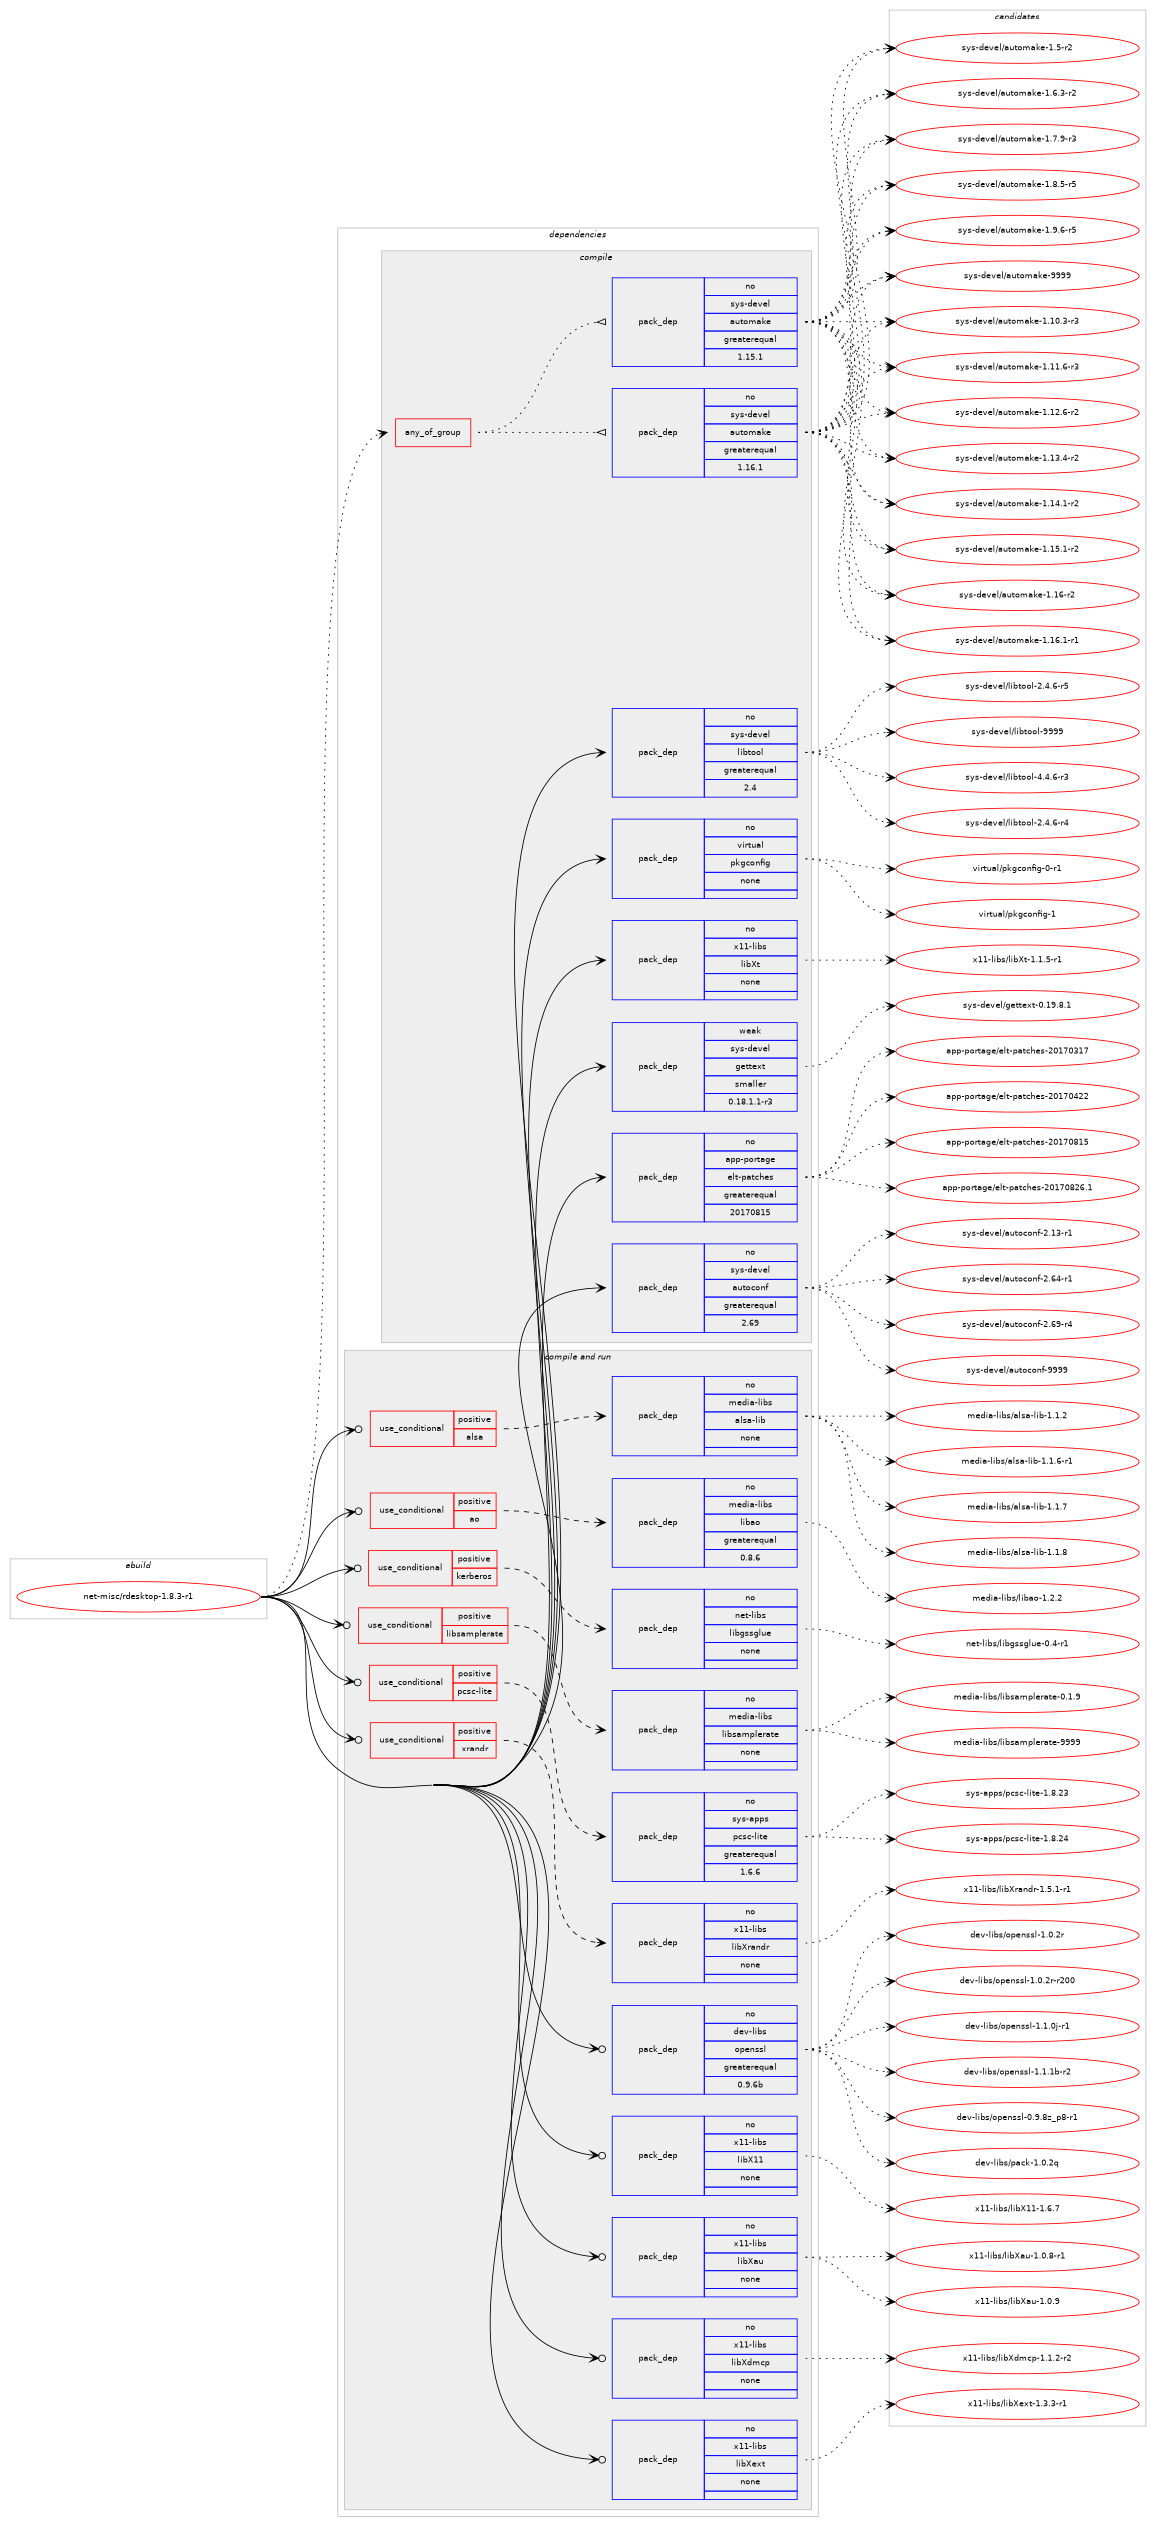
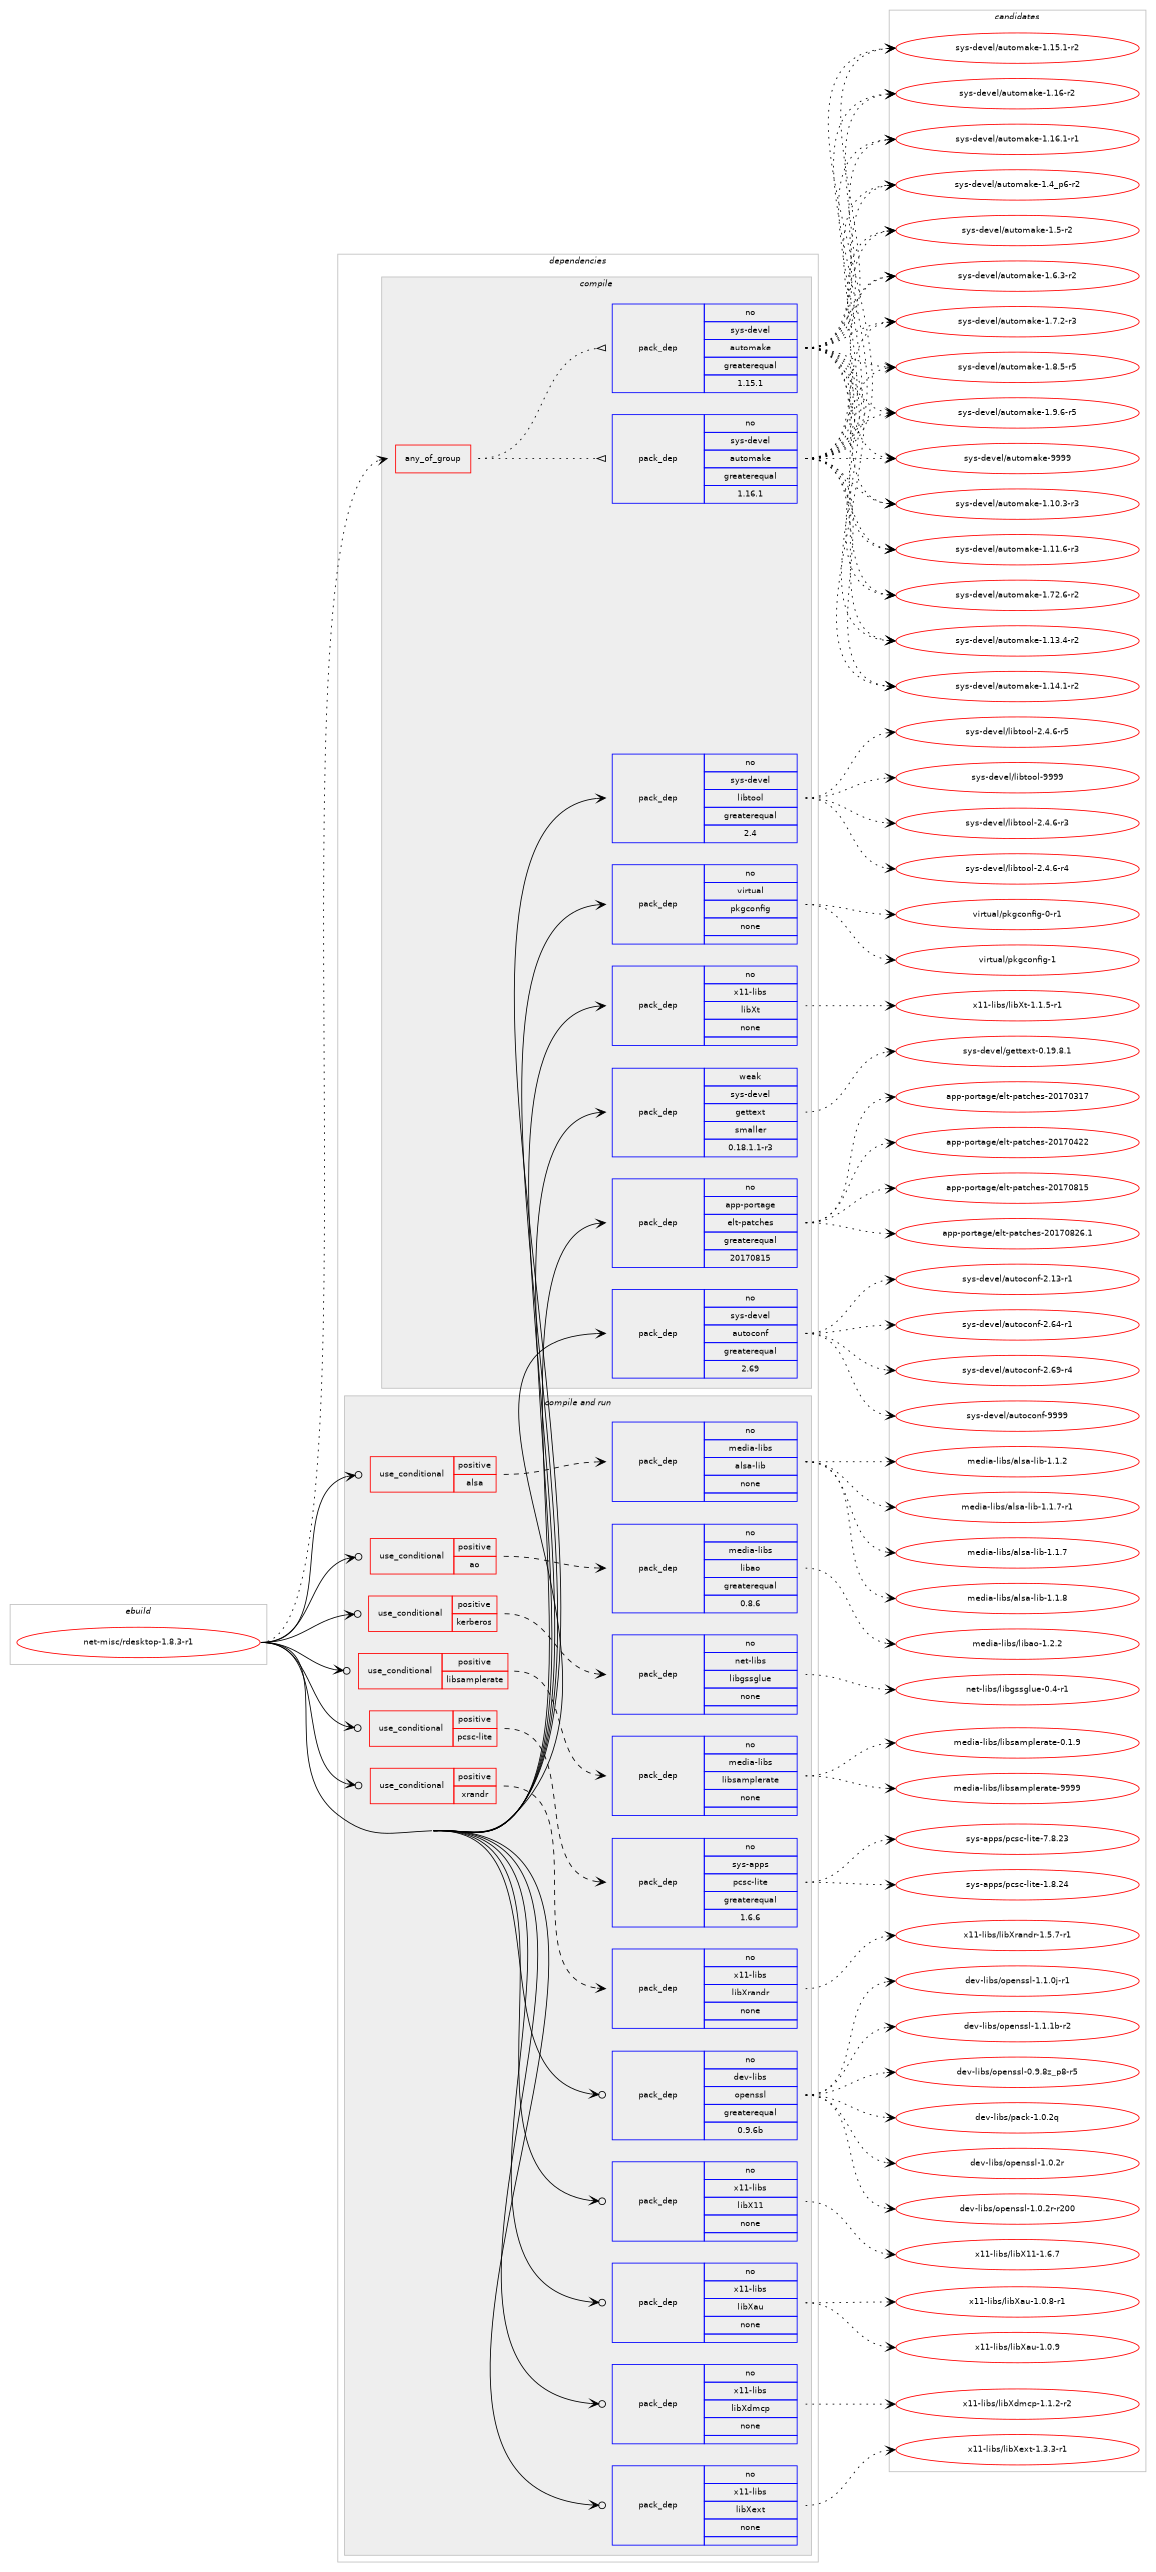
(1018, 139) -> (1018, 322)
none -> (1018, 185)
(1018, 413) -> (1018, 595)
(1018, 778) -> (1018, 823)
(1018, 1462) -> (1018, 1507)
(1018, 1794) -> (1018, 1839)
(1018, 1890) -> (1018, 1935)
(1018, 2118) -> (1018, 2072)
